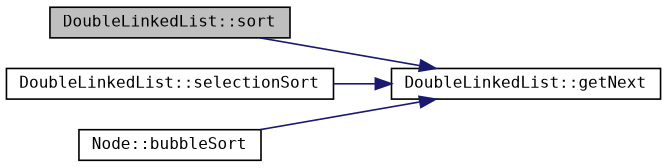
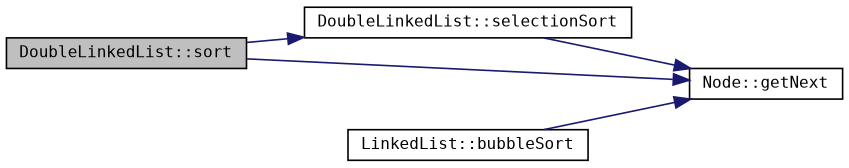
none -> (267, 41)
(526, 84) -> (766, 84)
(170, 145) -> (468, 145)
